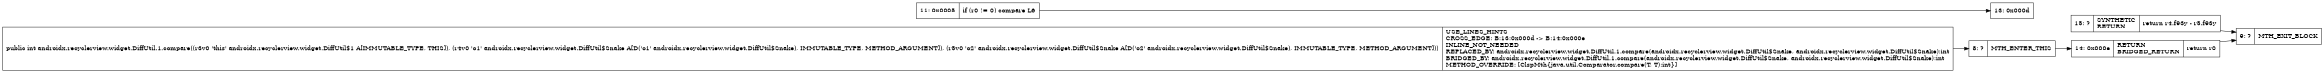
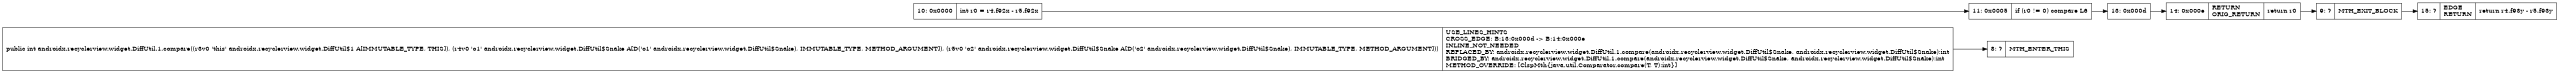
none -> (978, 11)
(2116, 20) -> (2453, 8)
(2226, 31) -> (2407, 11)
(2061, 49) -> (2156, 11)
(2149, 52) -> (2236, 14)
